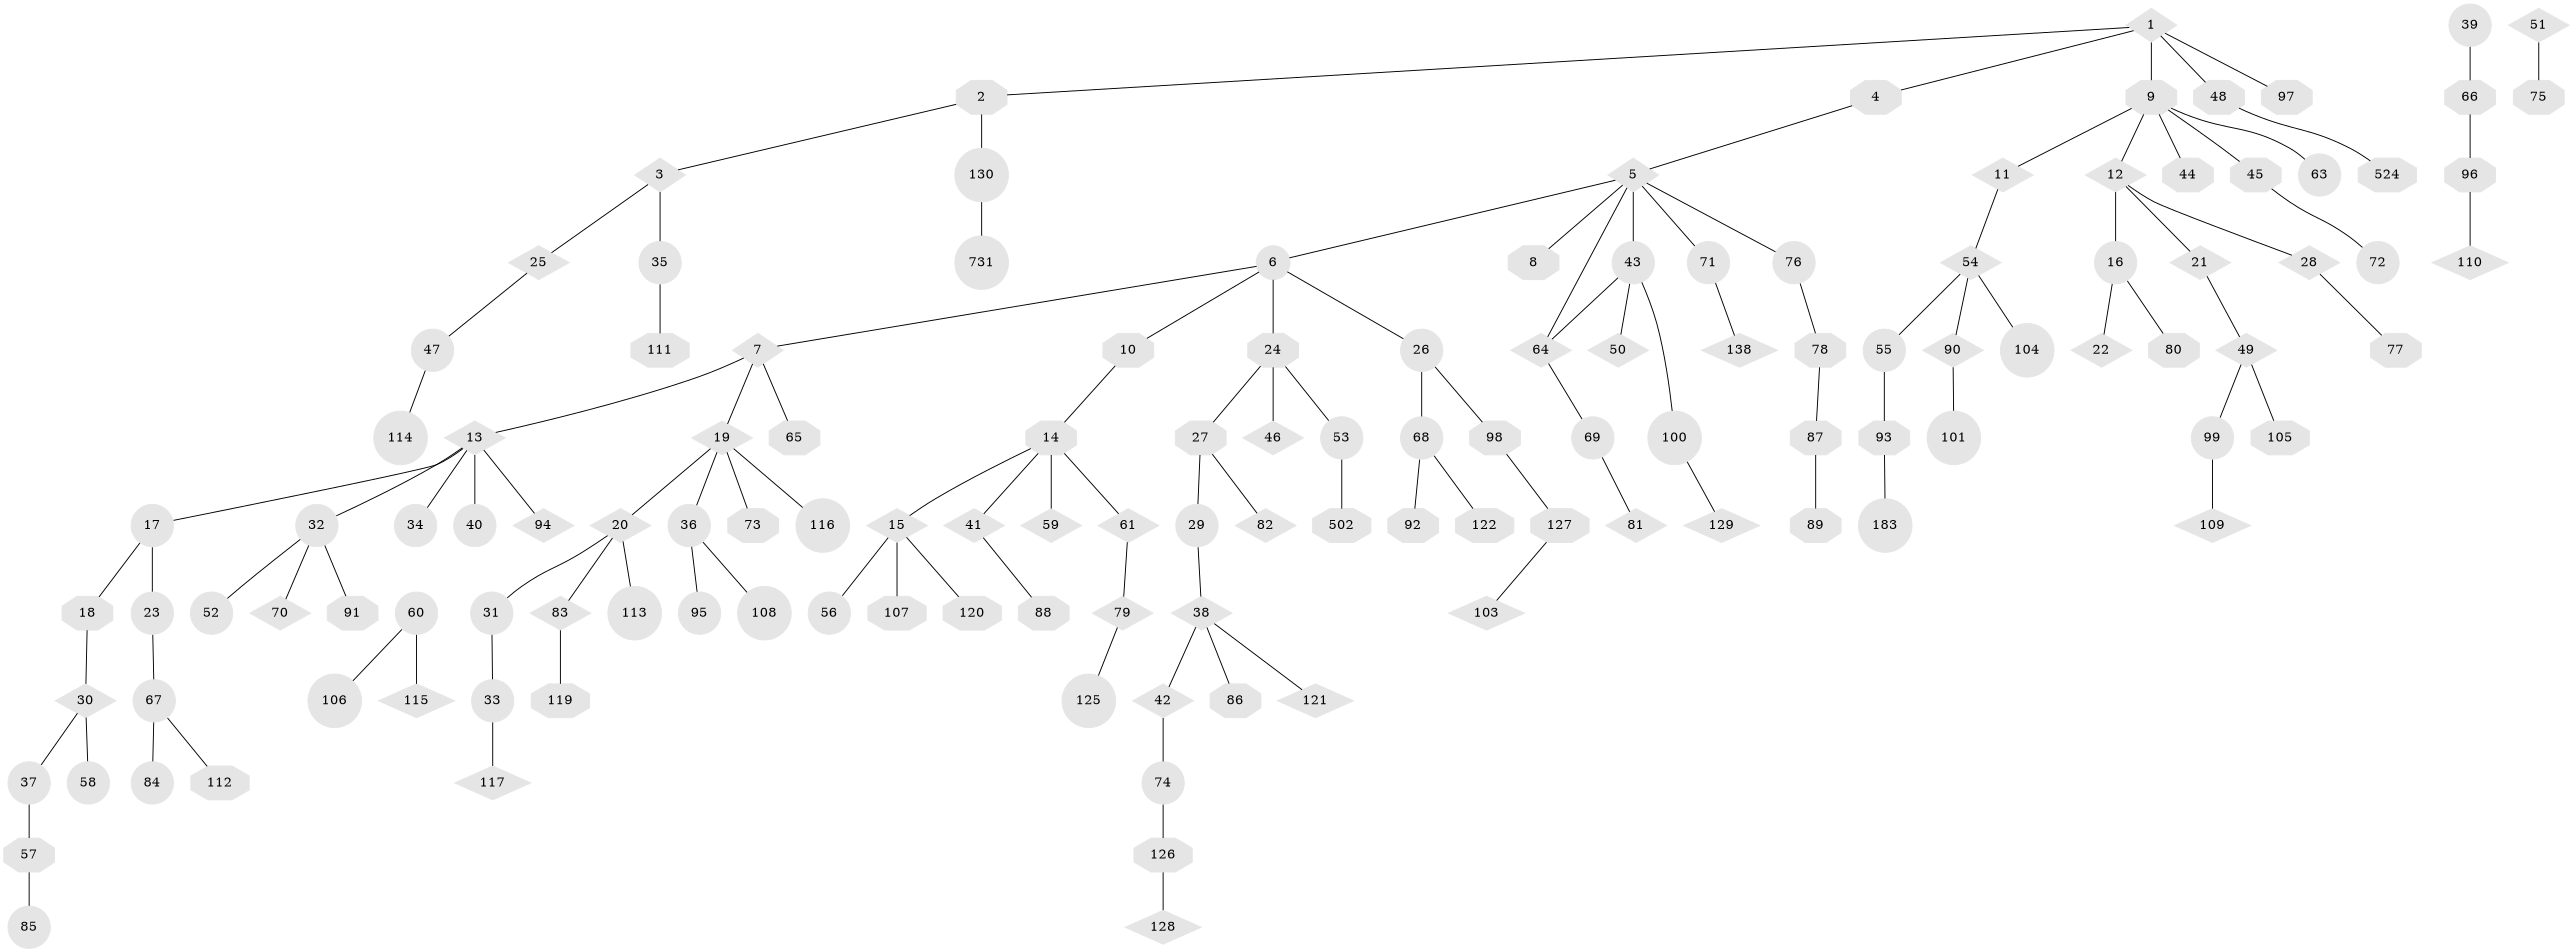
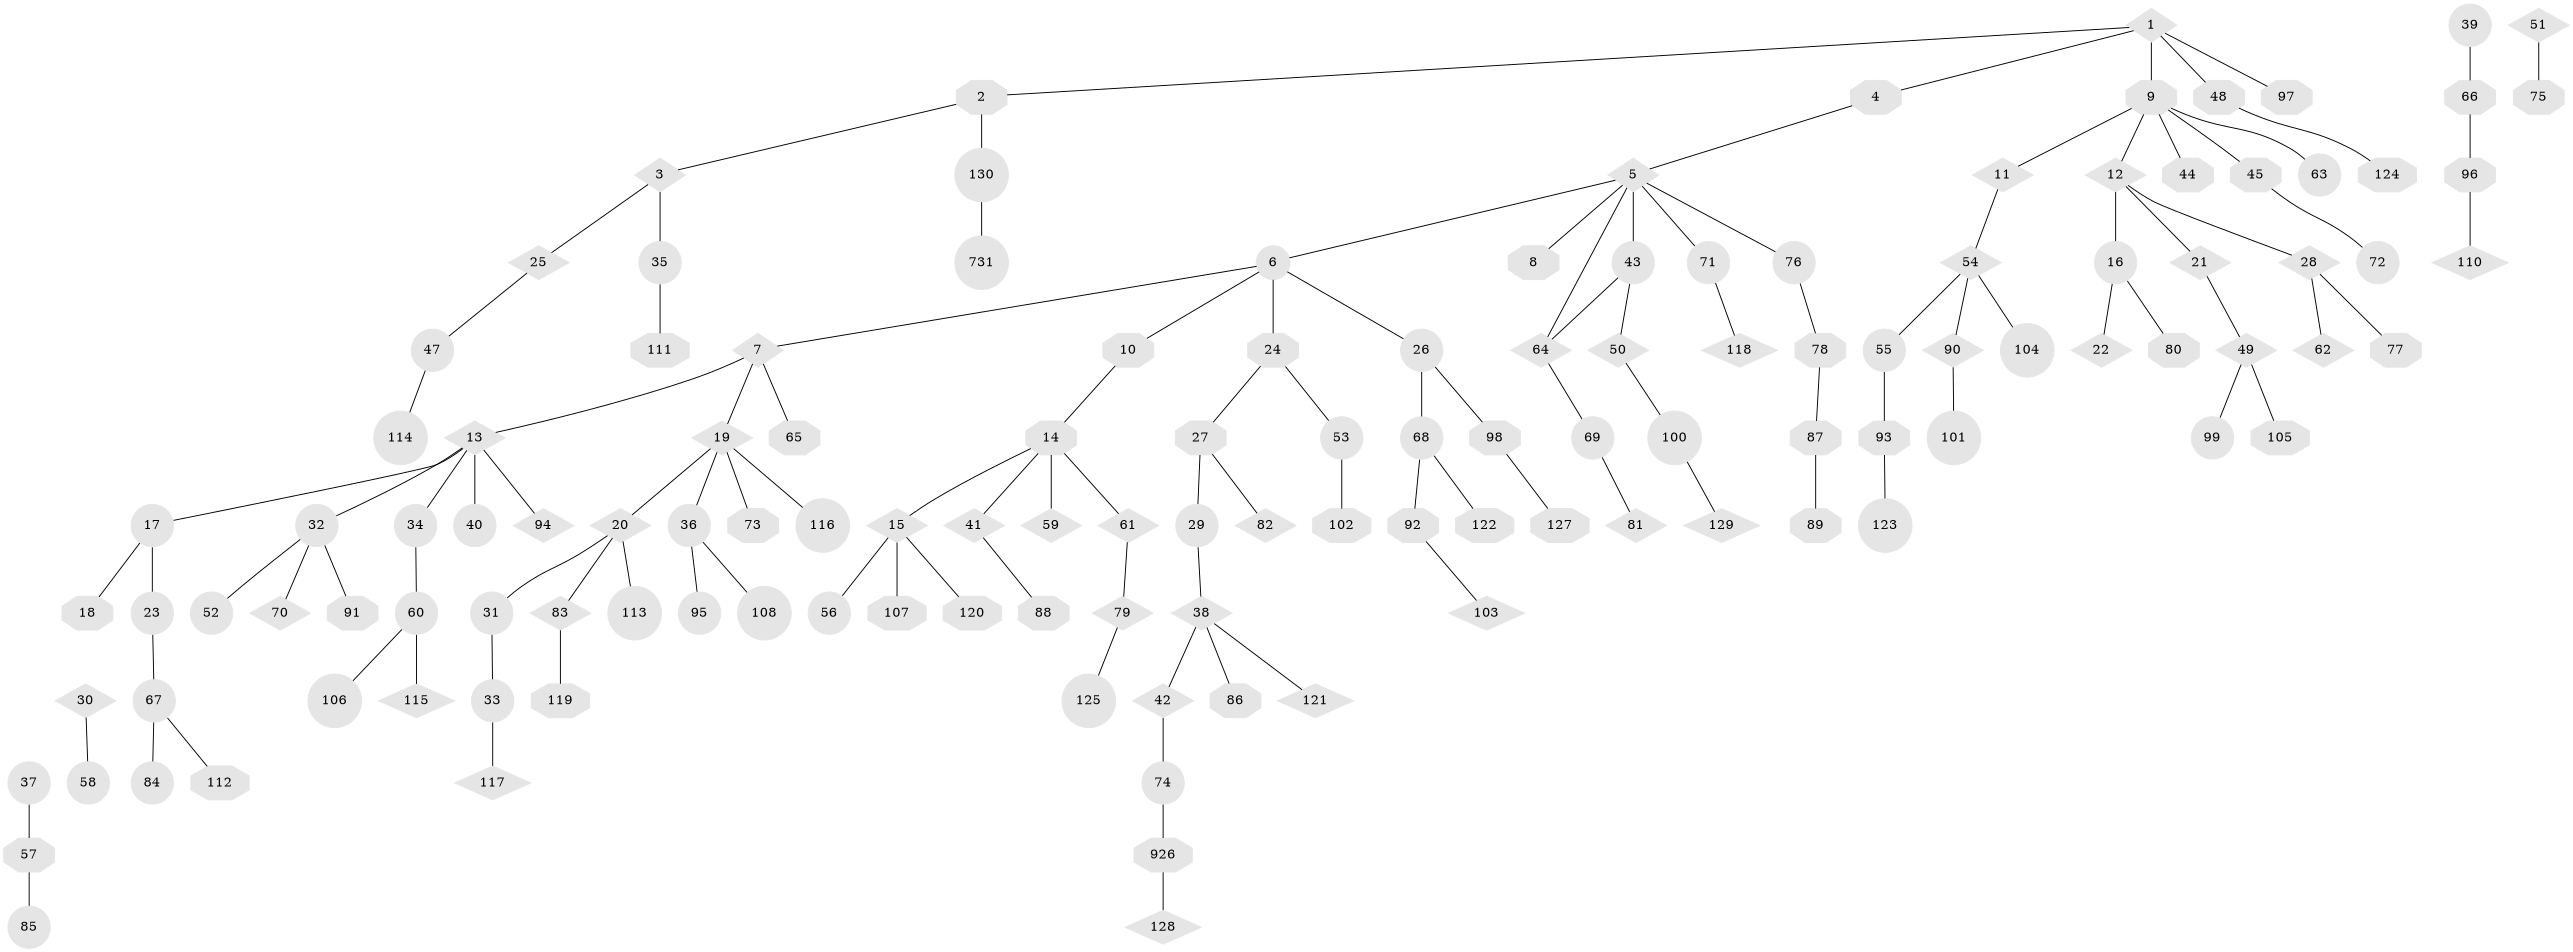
(2387, 175) -> (2387, 175)
(1662, 345) -> (1643, 389)
(1740, 350) -> (1740, 350)
none -> (2323, 350)
(1273, 438) -> none
(1342, 526) -> (1342, 526)
(1885, 526) -> (1885, 526)
(2212, 526) -> none
none -> (416, 569)
(1522, 571) -> (1451, 571)
(87, 657) -> none
(59, 739) -> none
(1163, 855) -> (1163, 855)
